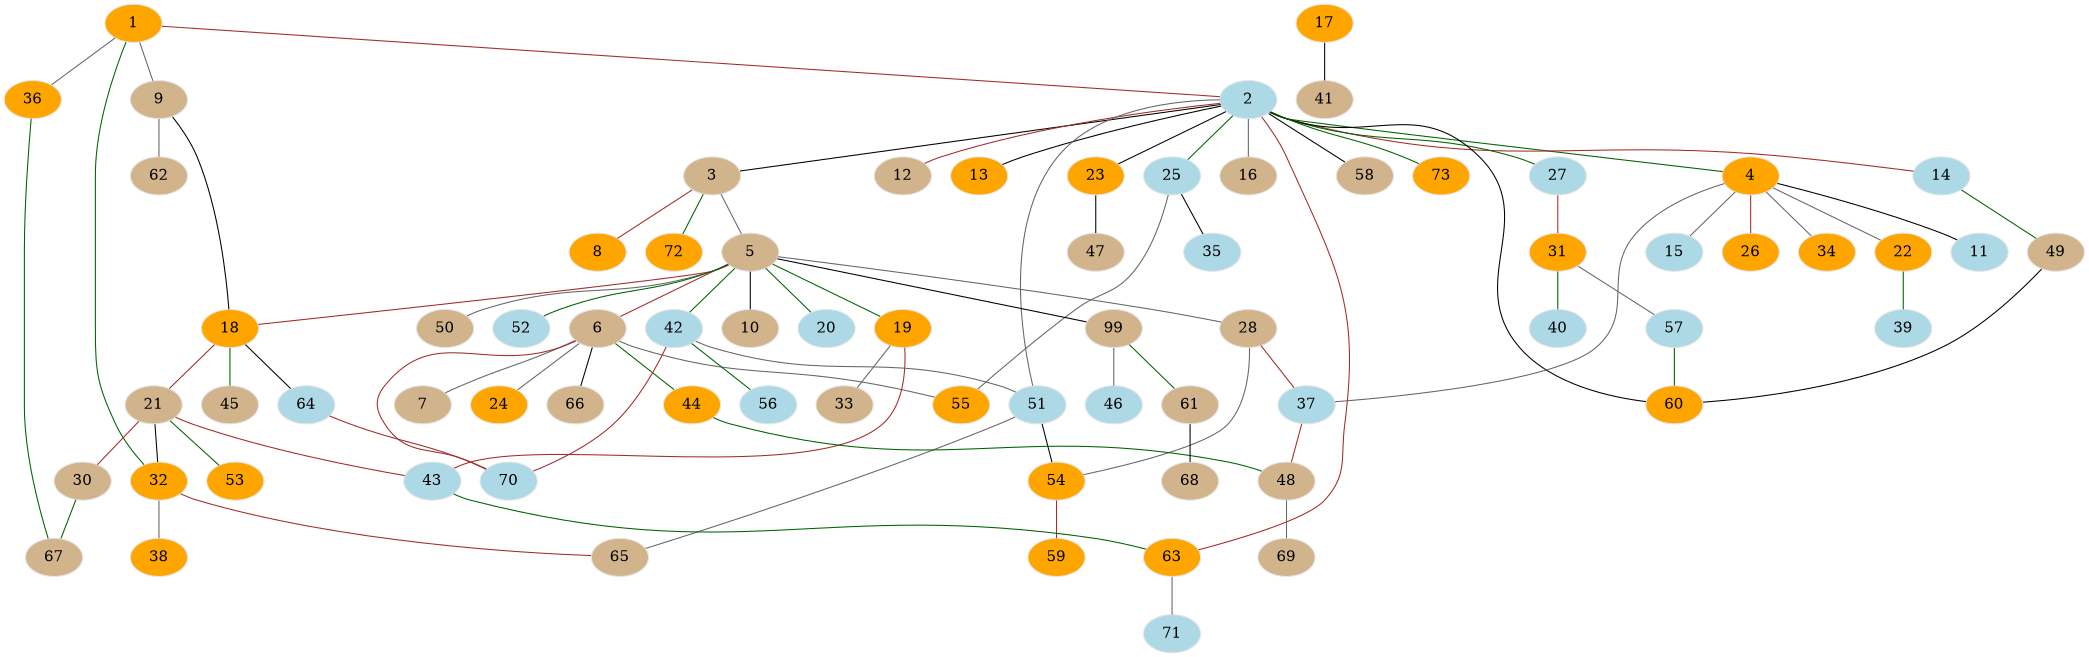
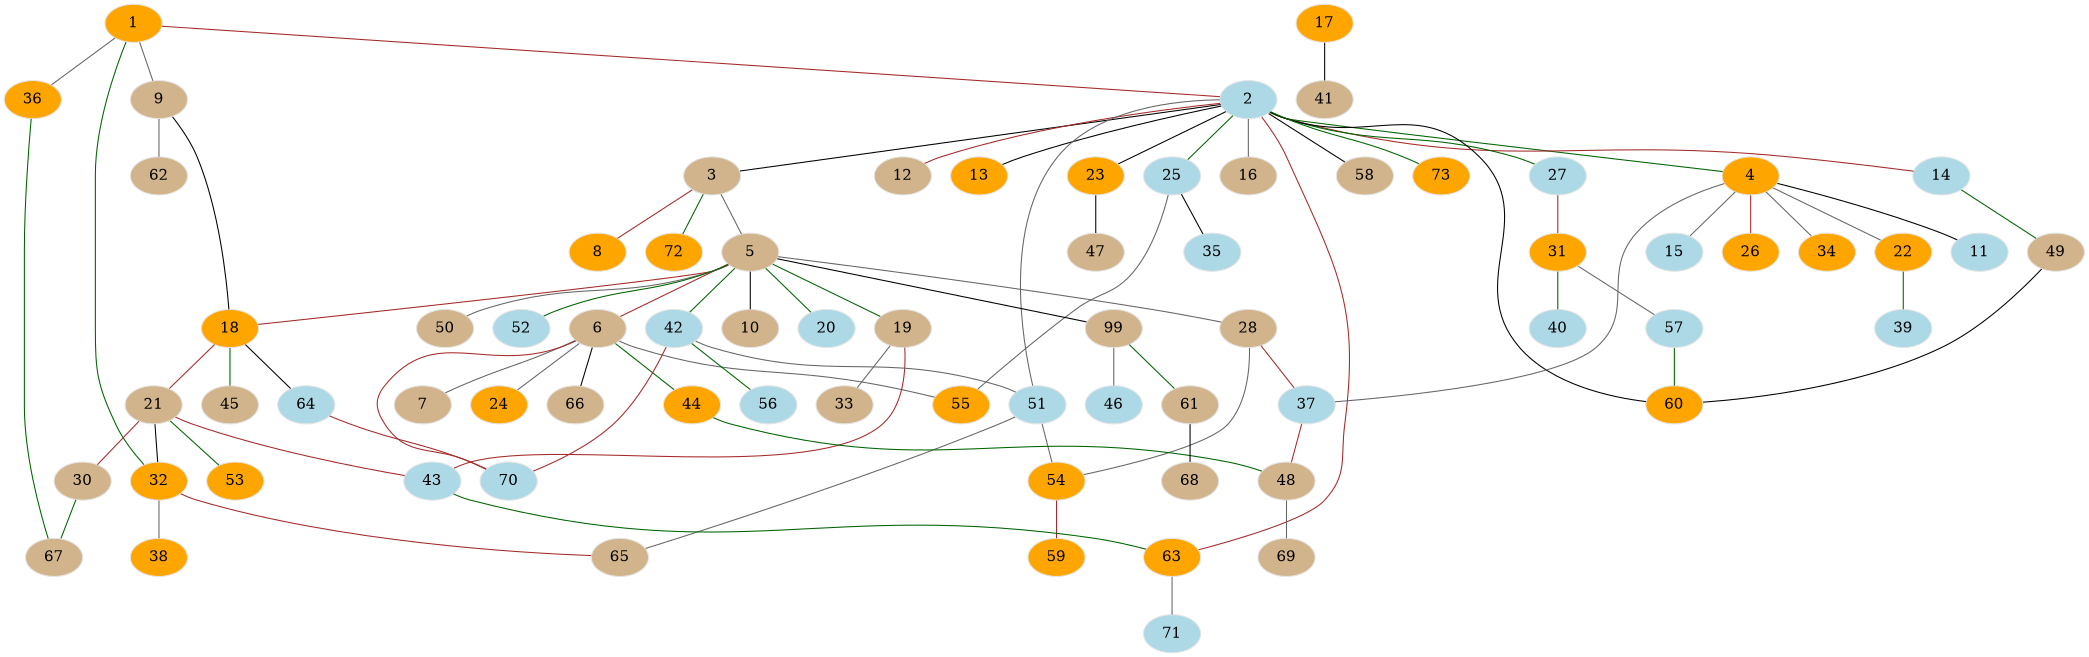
(903, 329) -> (903, 329)
(1046, 440) -> (1046, 440)
